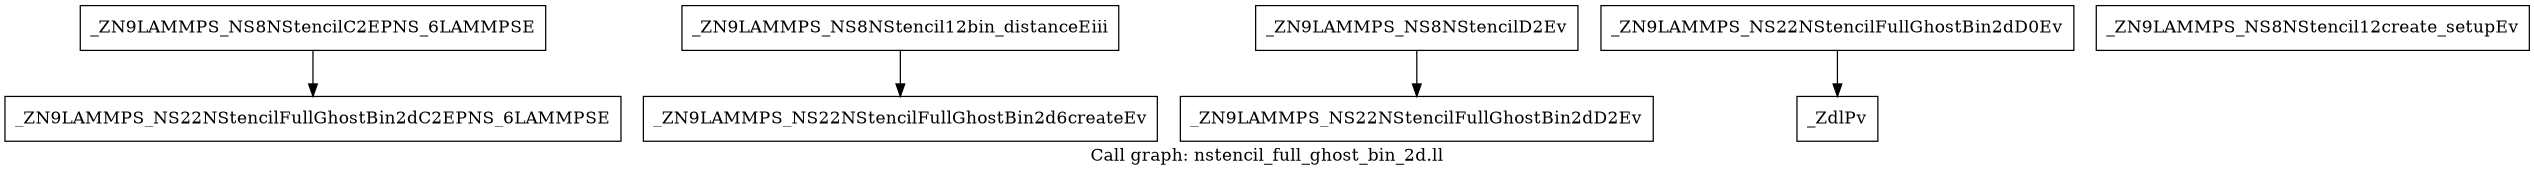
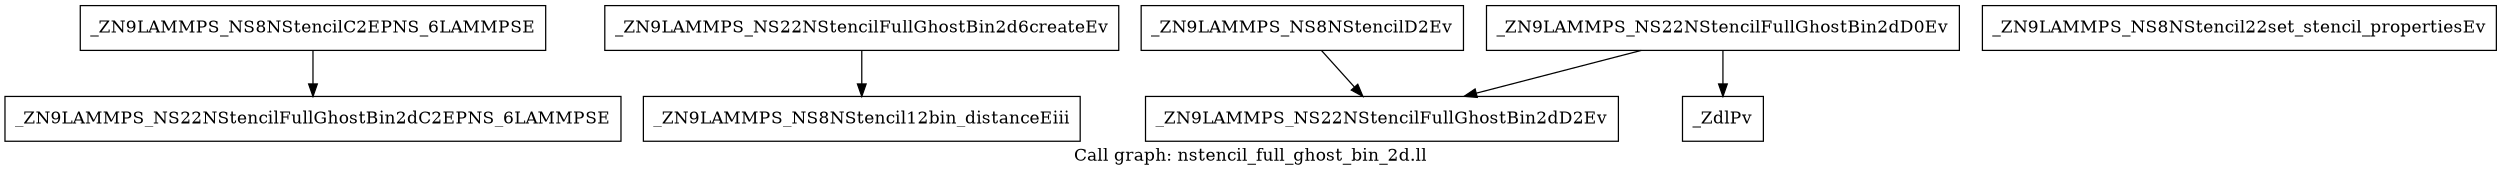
none -> (2239, 28)
(2313, 28) -> none
(900, 67) -> (862, 67)
none -> (1559, 72)
